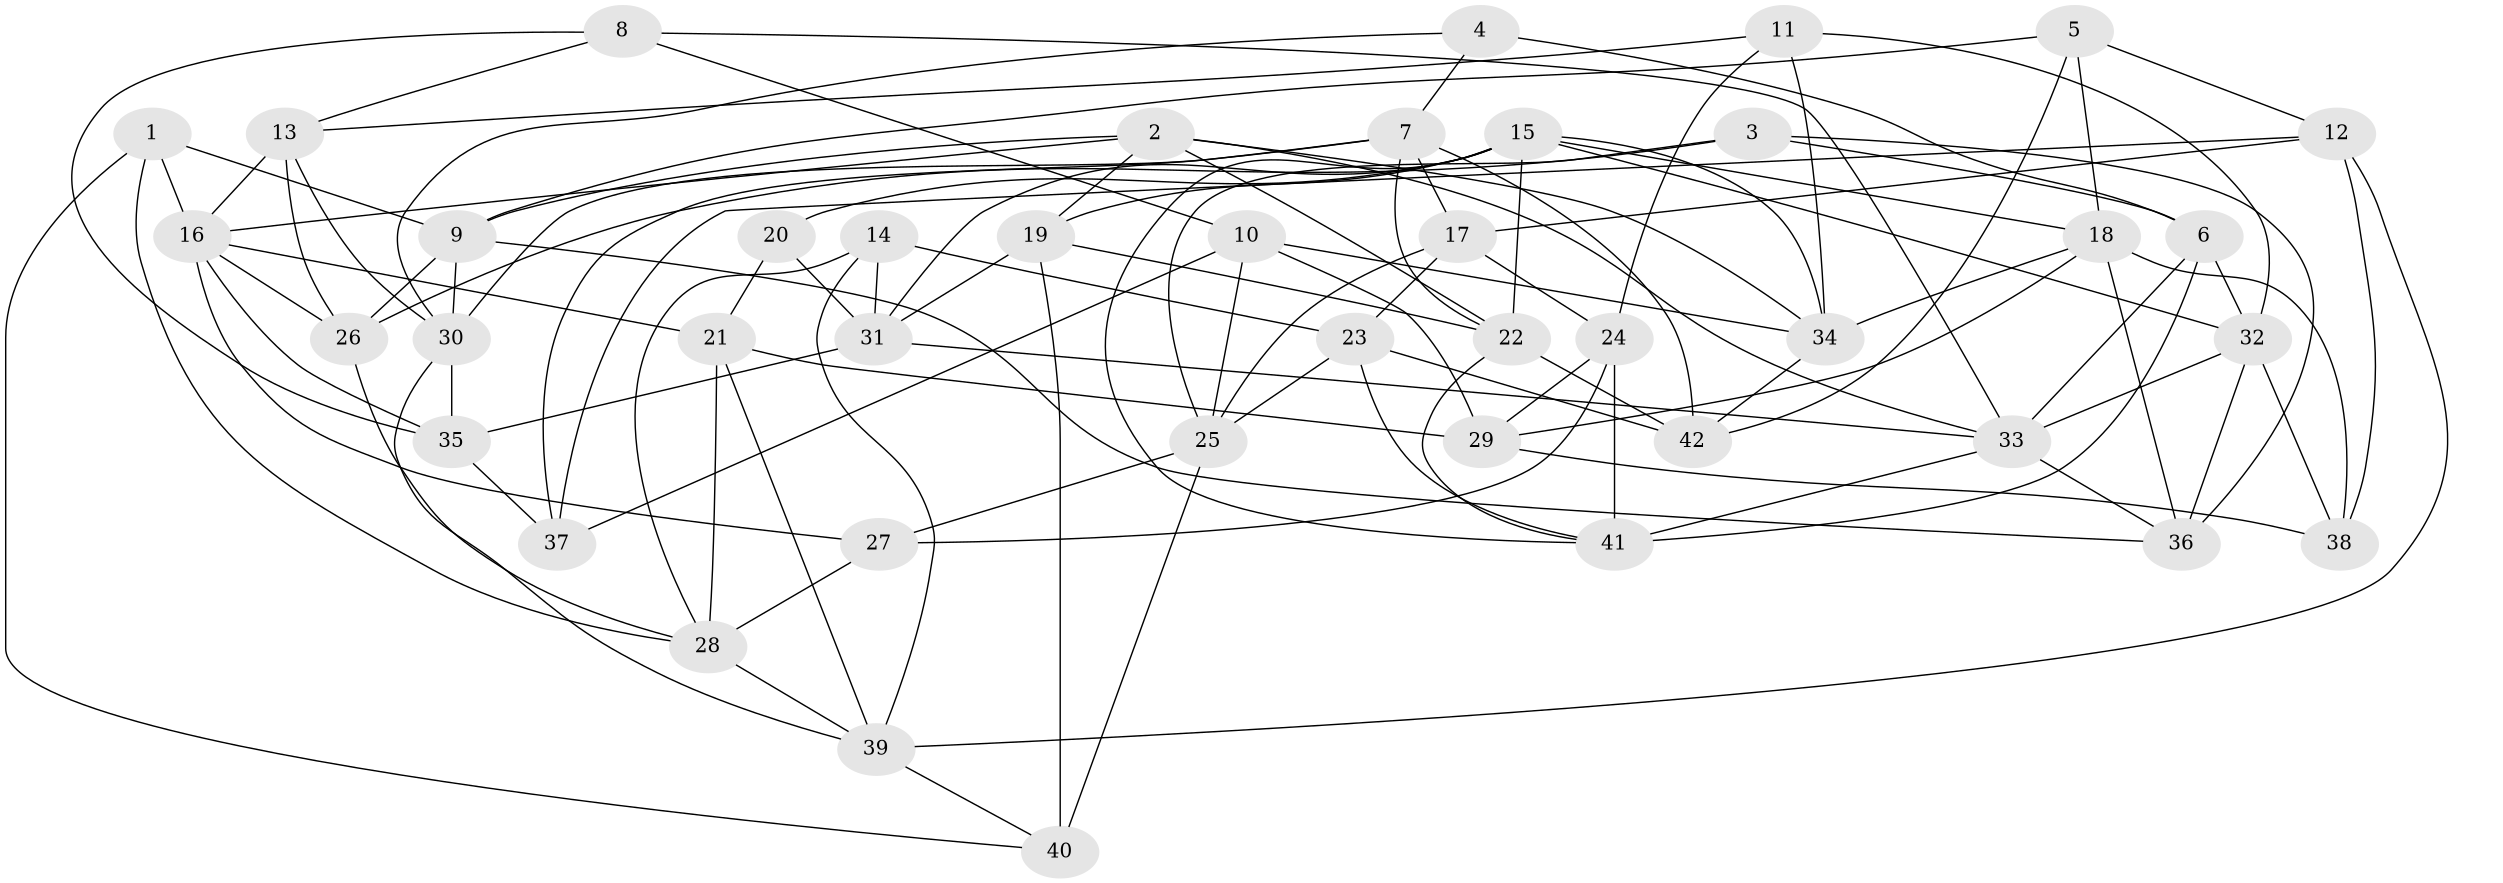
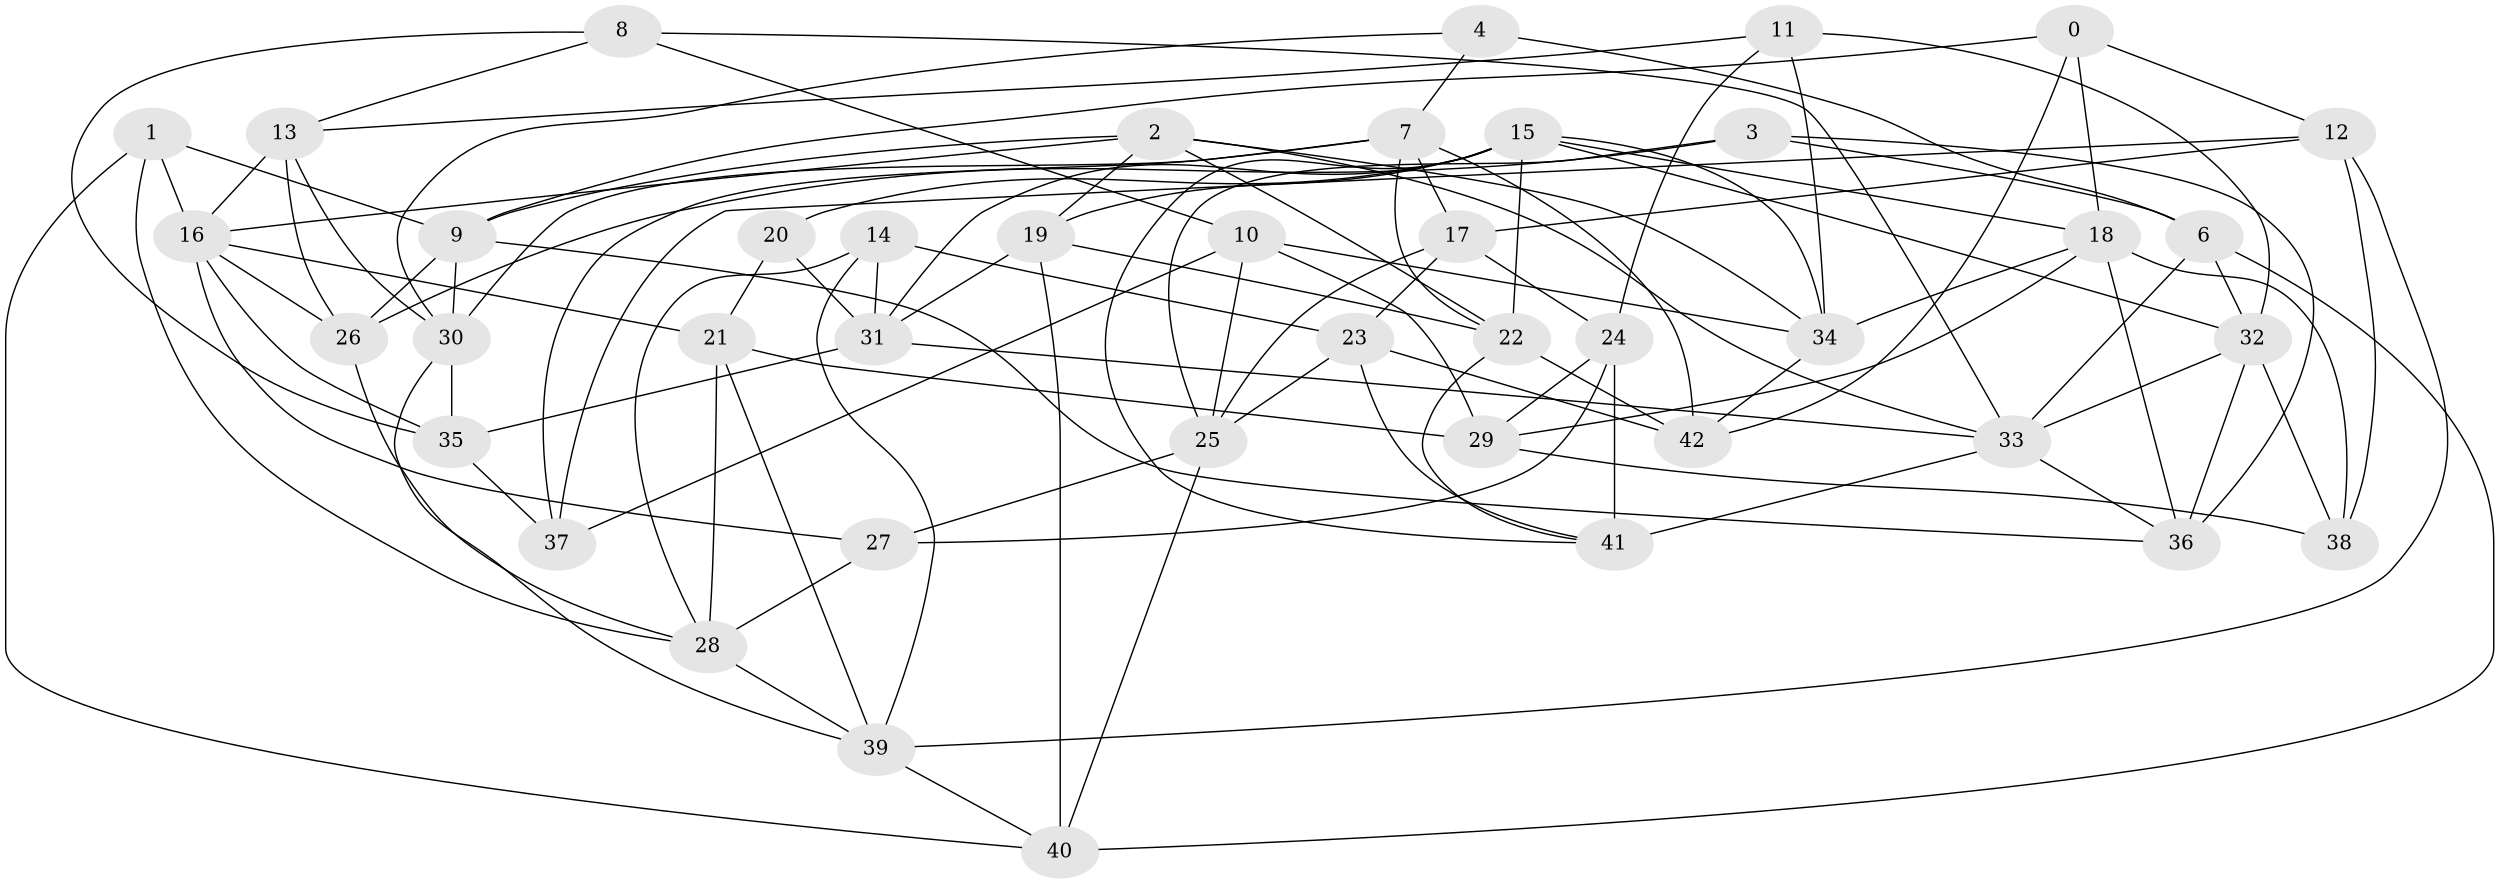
(2075, 31) -> (2075, 31)
(1968, 500) -> (2066, 779)
